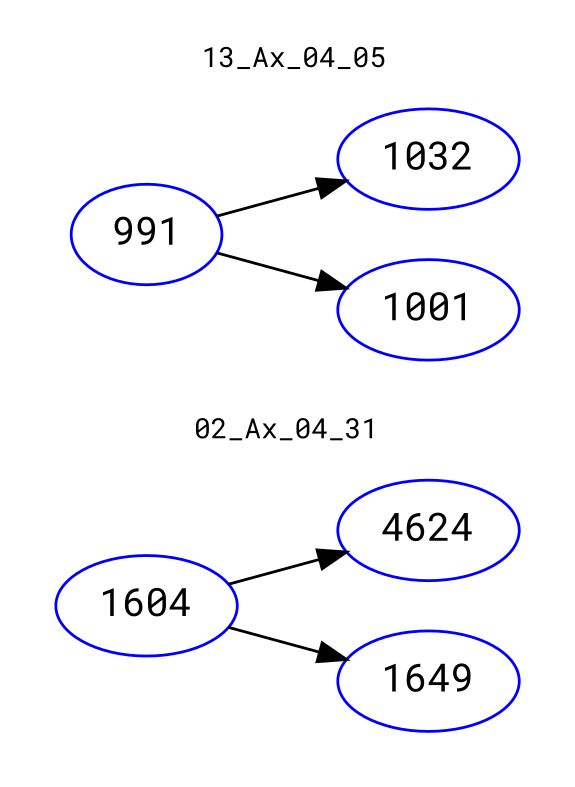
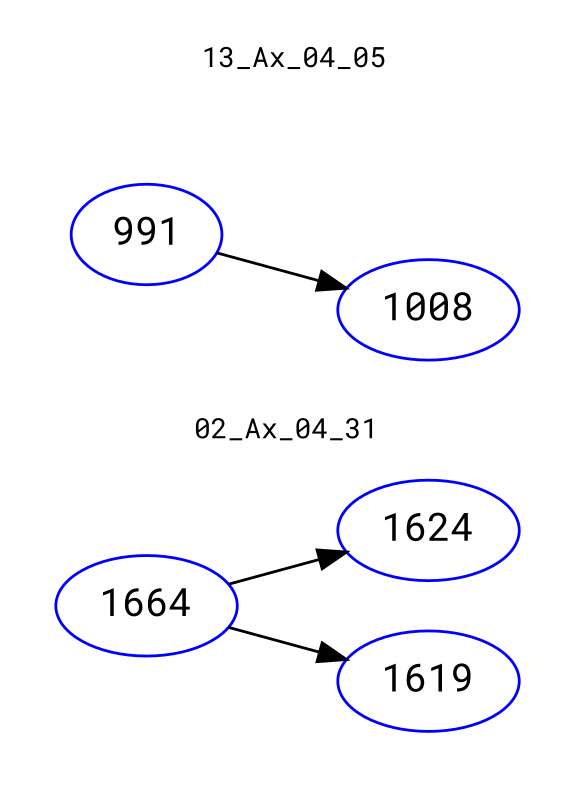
(429, 159) -> none
(429, 310) -> (429, 310)
(429, 530) -> (429, 530)
(147, 606) -> (147, 606)
(429, 681) -> (429, 681)
